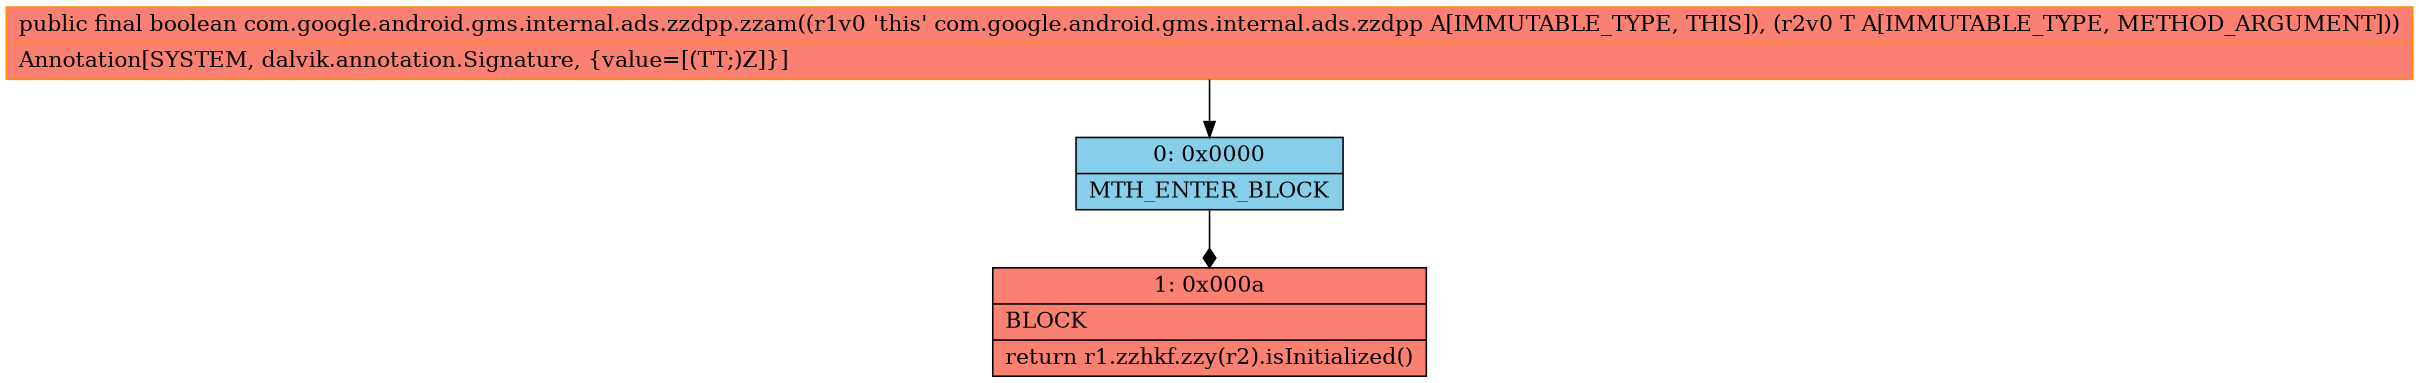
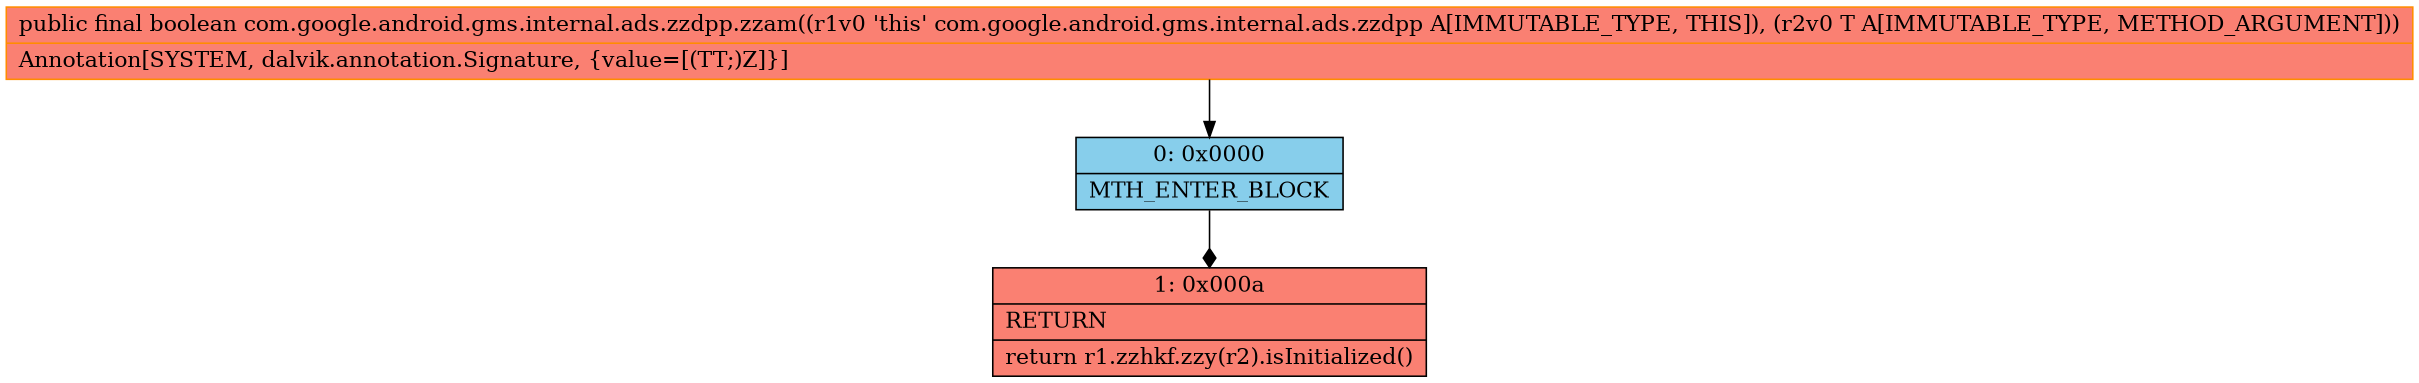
(1046, 321) -> (1056, 321)
